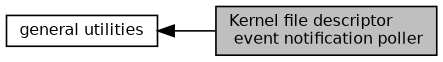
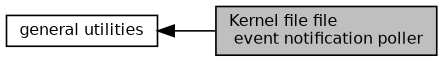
(326, 31) -> (326, 31)
